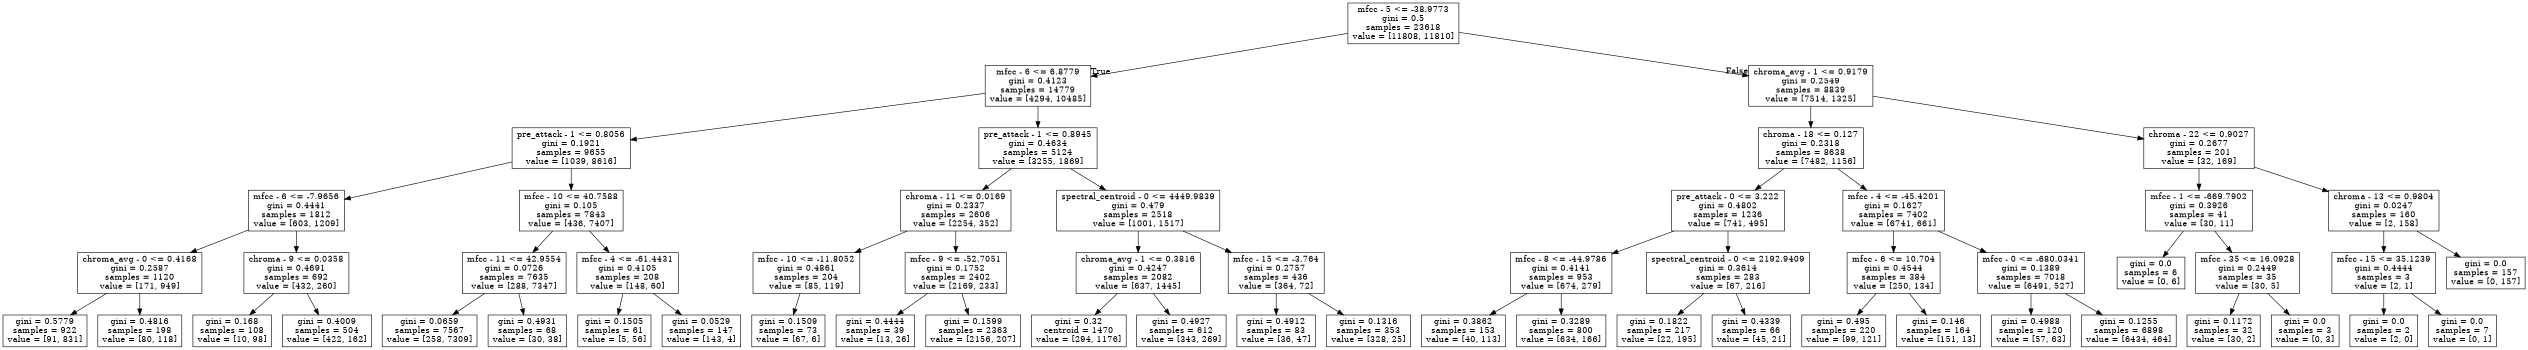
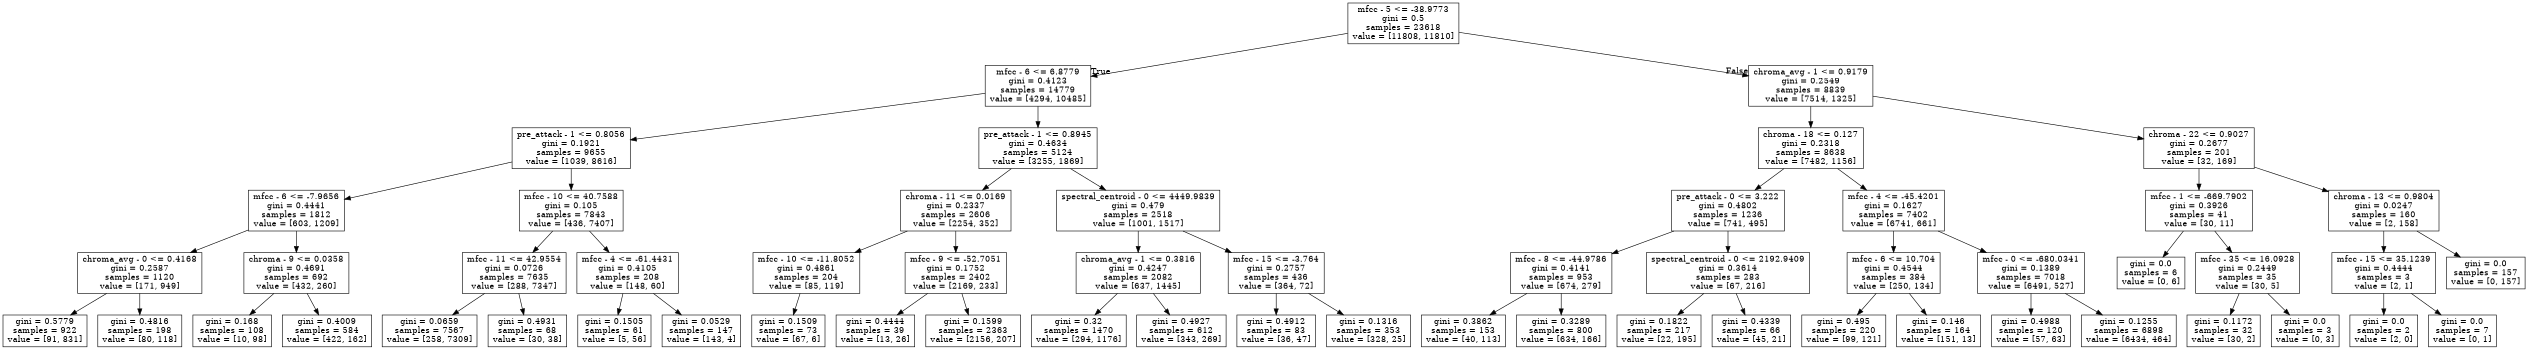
(327, 331) -> (327, 331)
(1079, 331) -> (1079, 331)
